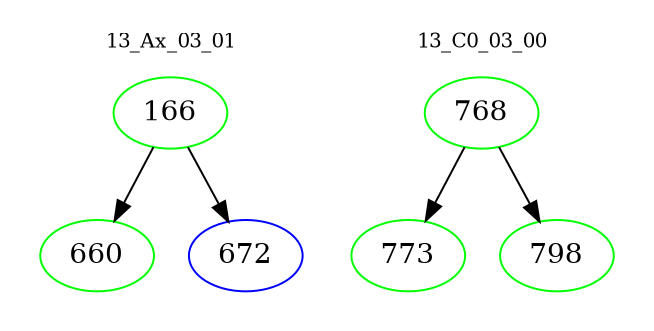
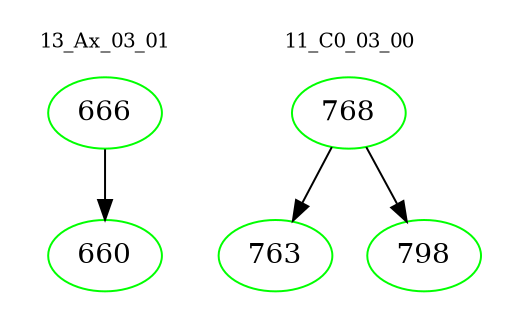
(483, 43) -> (350, 43)
(170, 113) -> (105, 113)
(246, 256) -> none
(408, 256) -> (275, 256)
